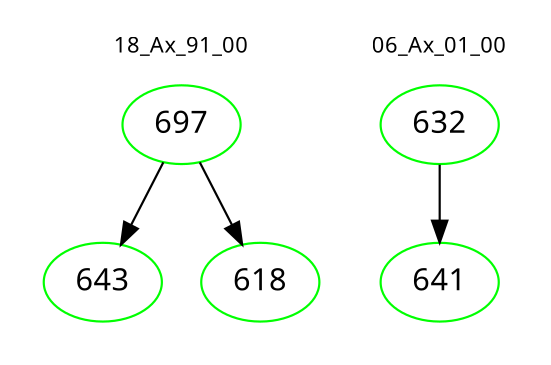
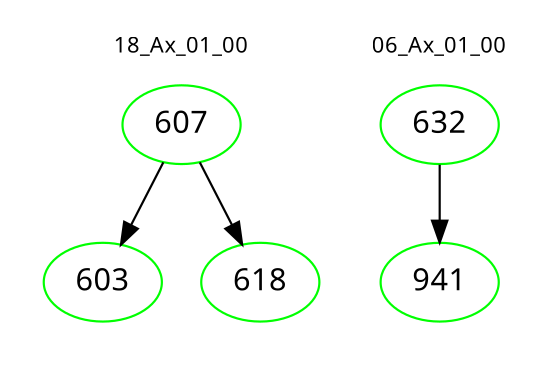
(182, 47) -> (182, 47)
(182, 125) -> (182, 125)
(103, 282) -> (103, 282)
(440, 282) -> (440, 282)
